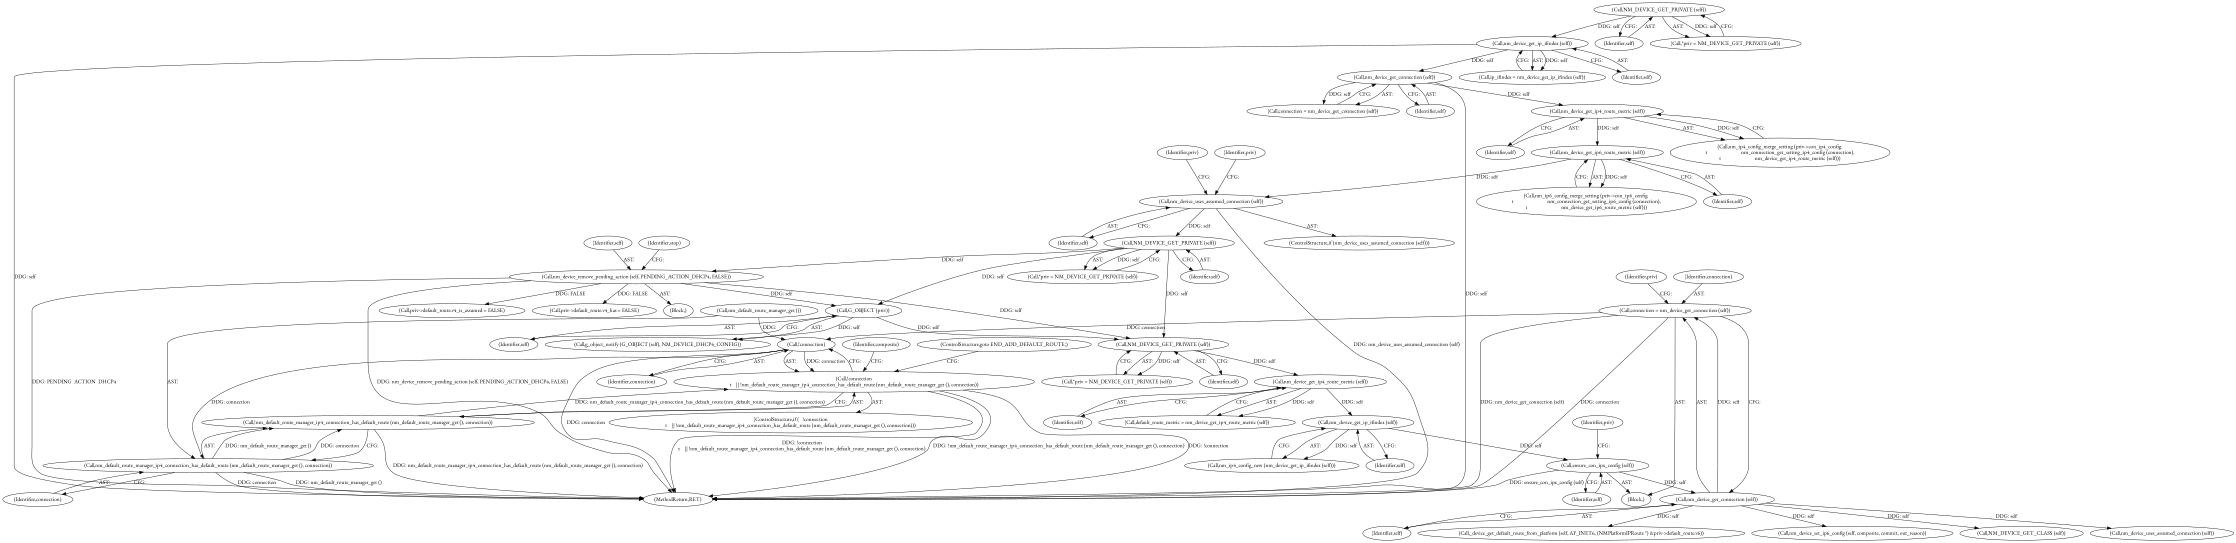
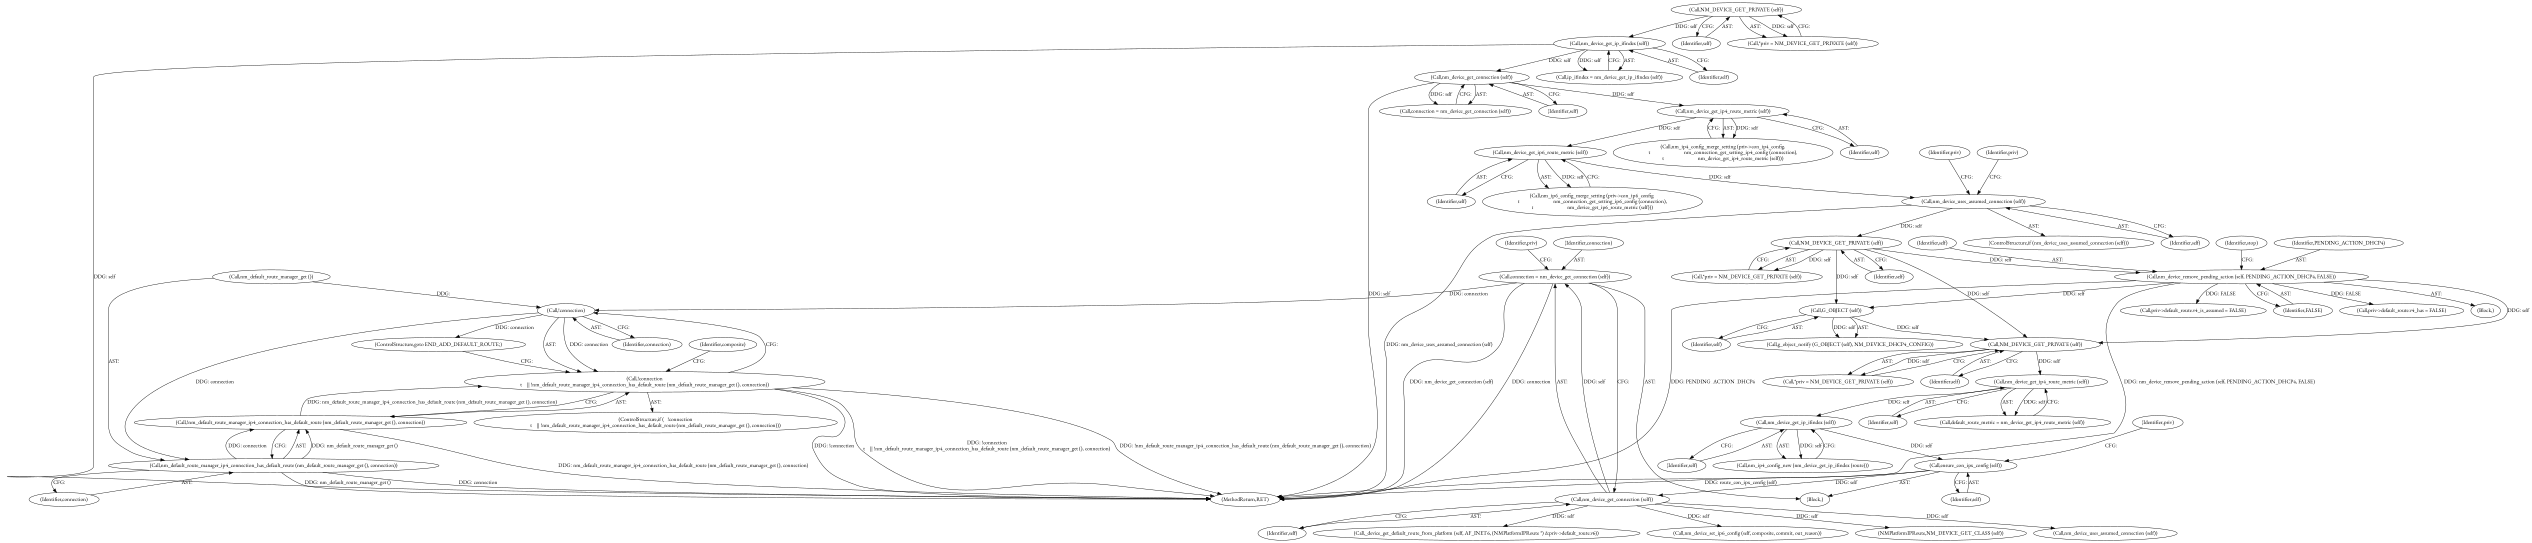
none -> (2339, 243)
(863, 311) -> (1836, 311)
none -> (2303, 311)
(589, 374) -> (500, 323)
(1272, 466) -> (1803, 466)
(1547, 483) -> (1741, 483)
(2022, 533) -> (1941, 533)
